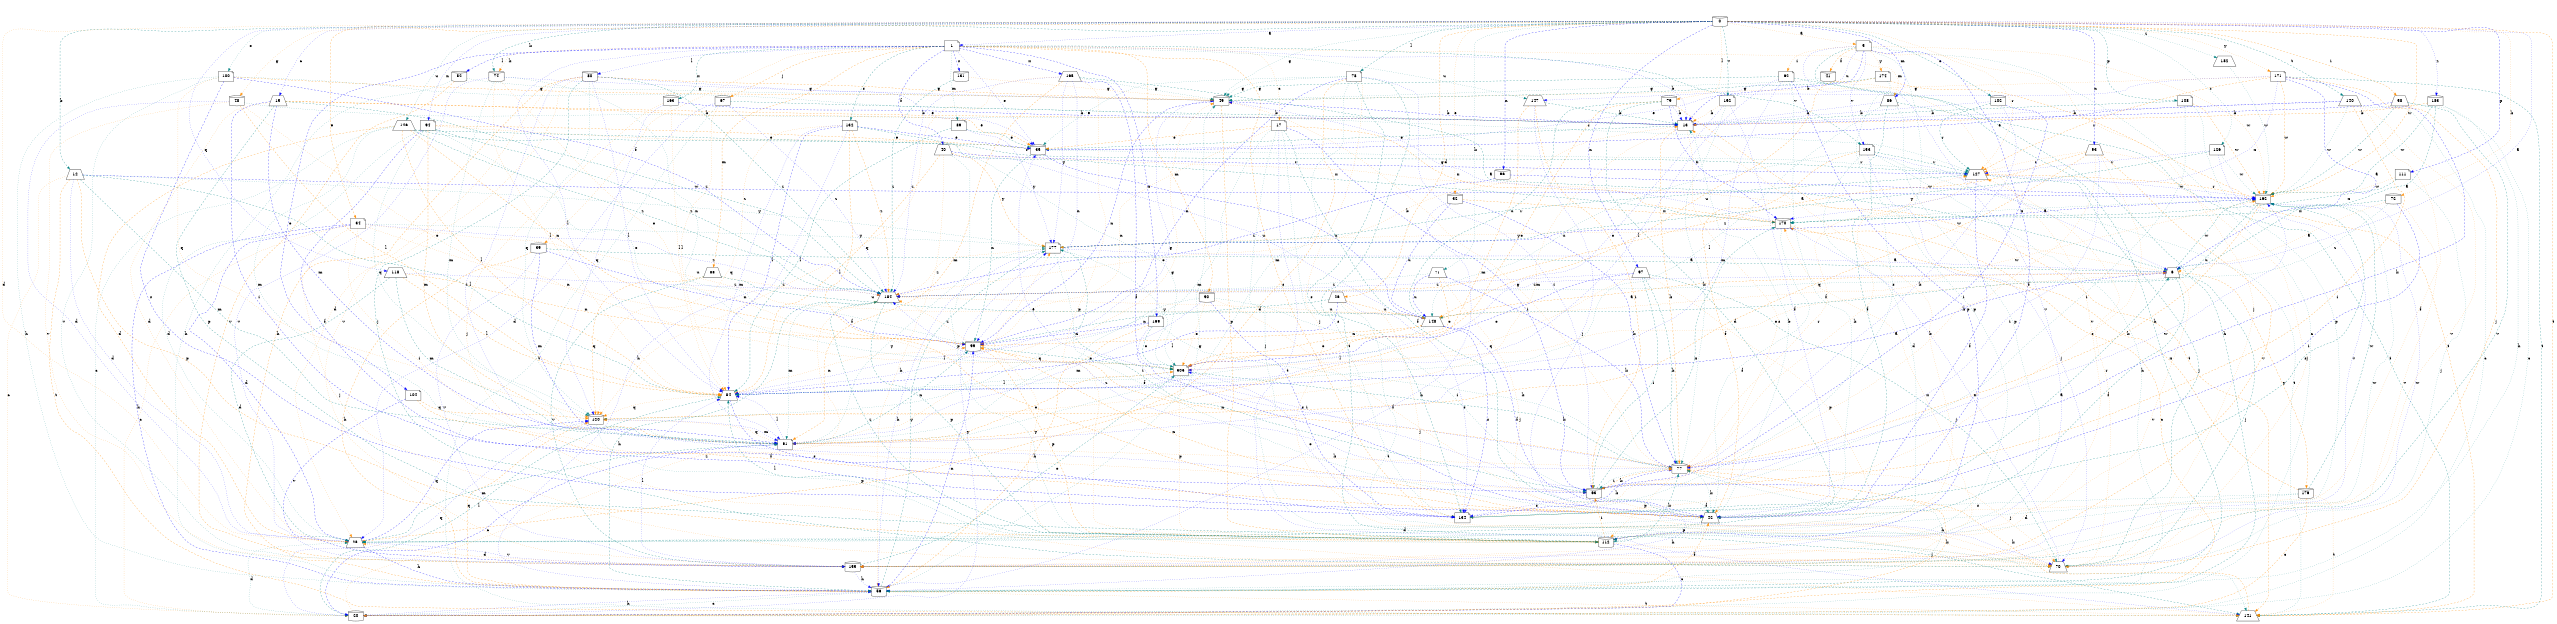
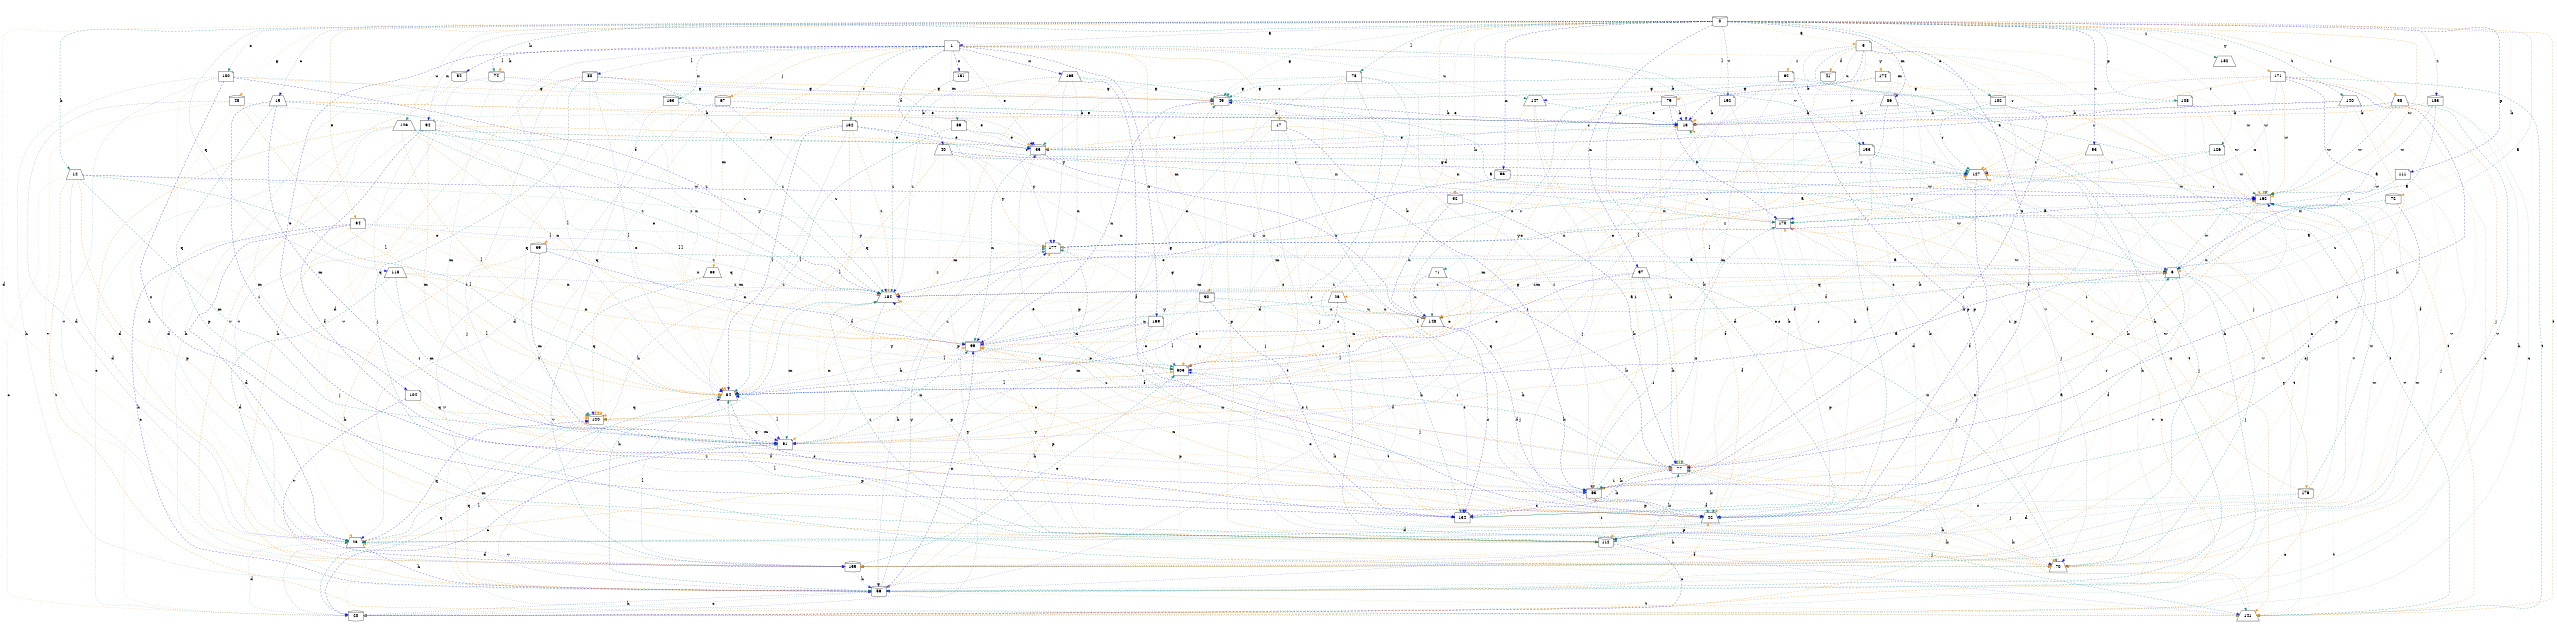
(1173, 229) -> (1173, 229)
(964, 309) -> (1318, 306)
